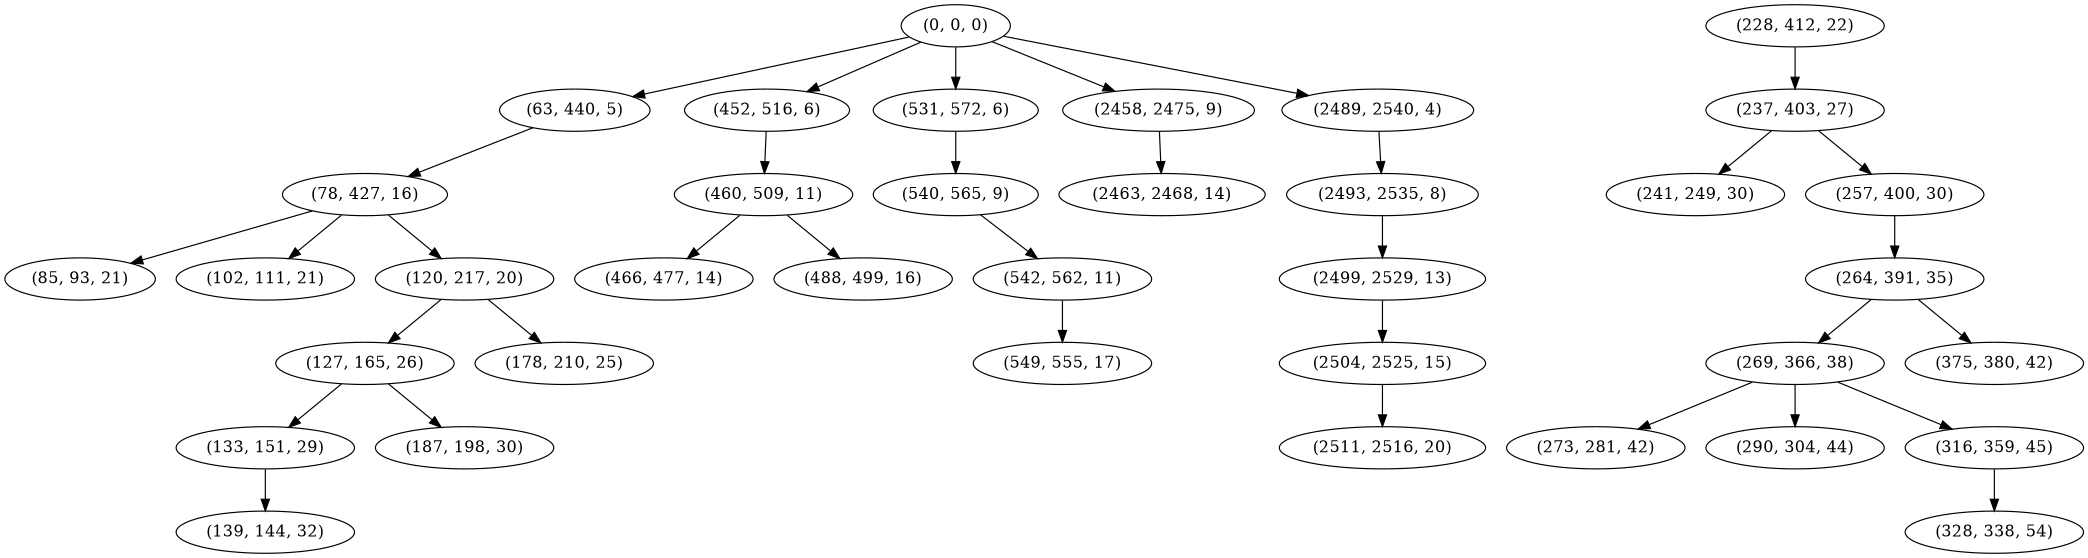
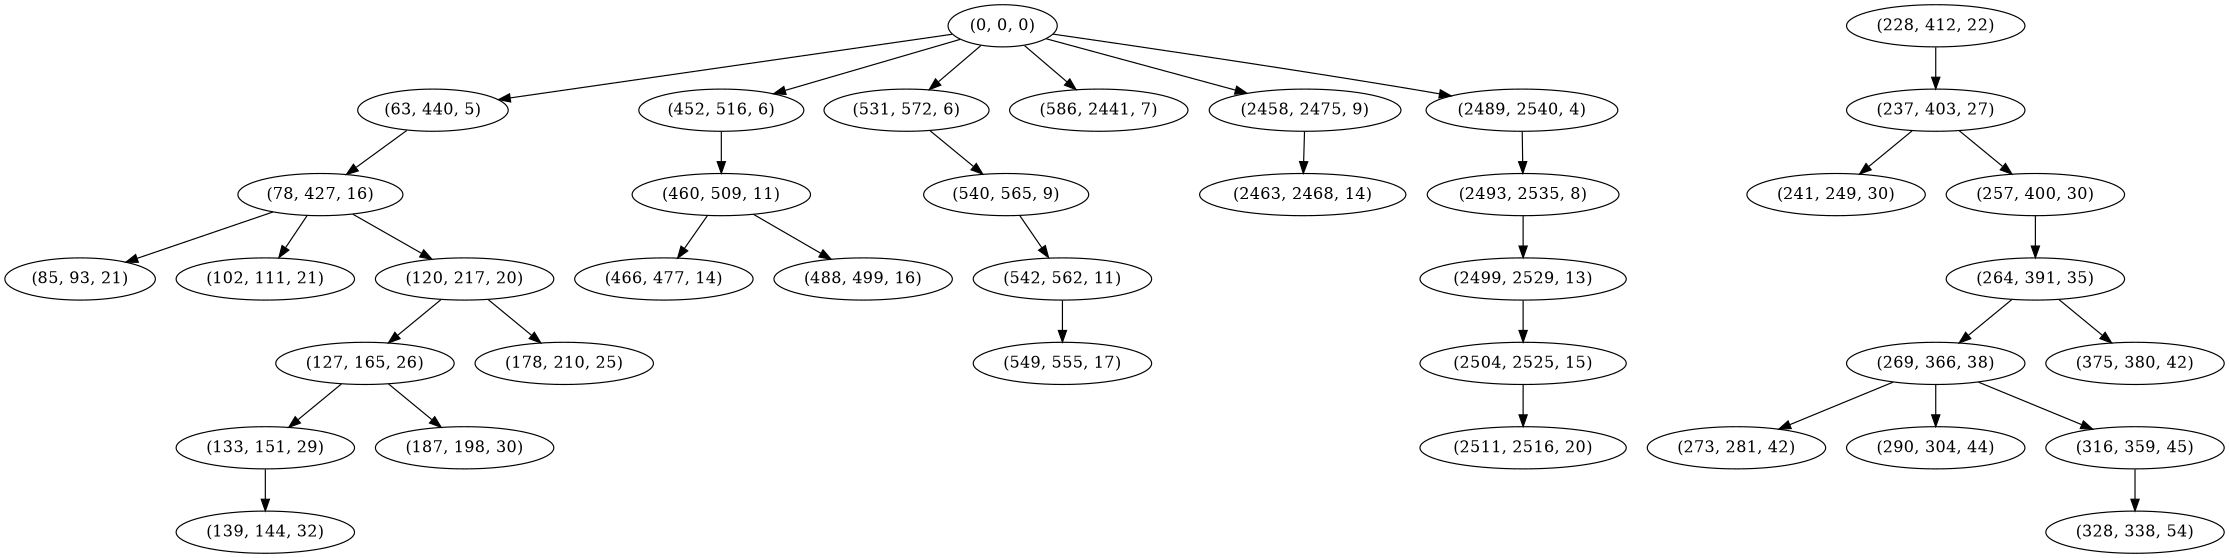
none -> (1099, 110)
